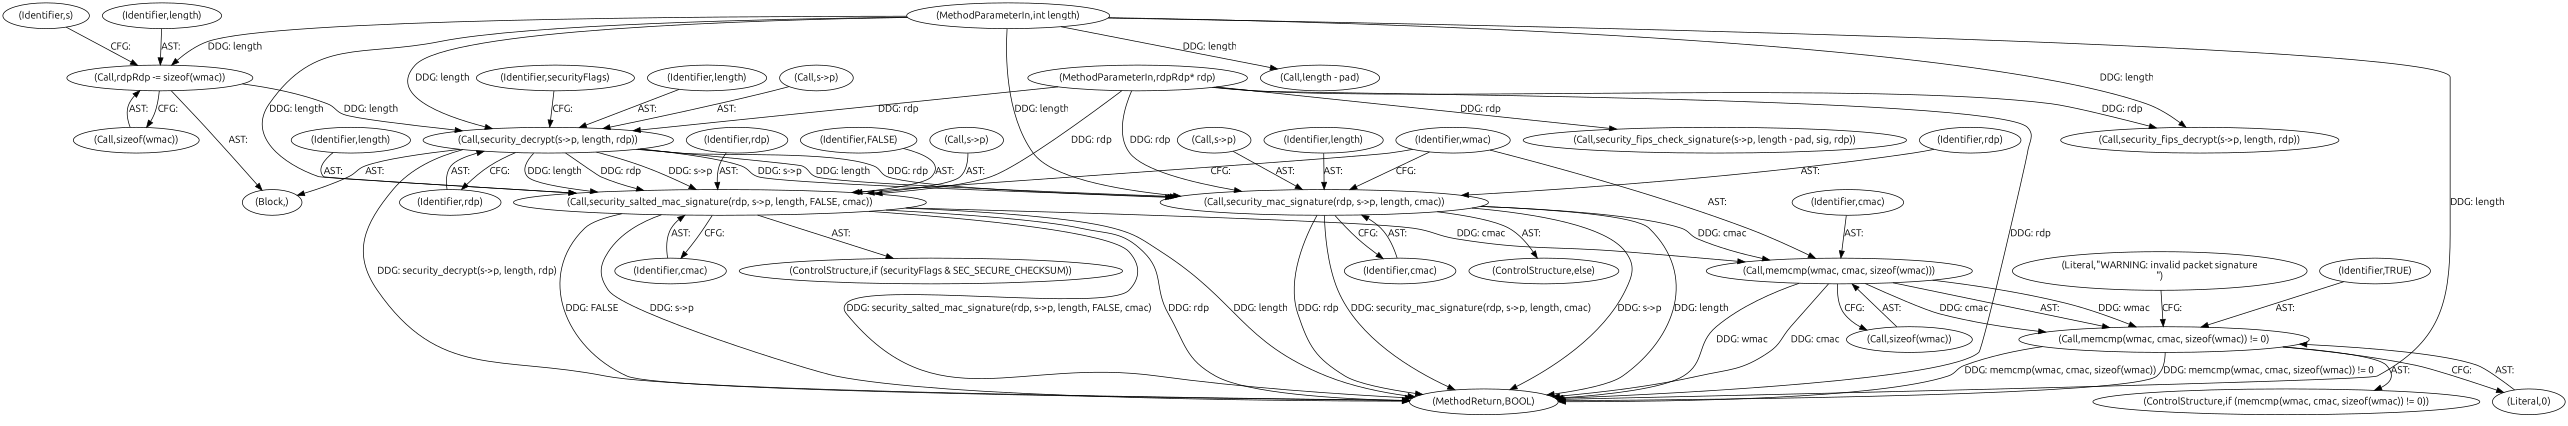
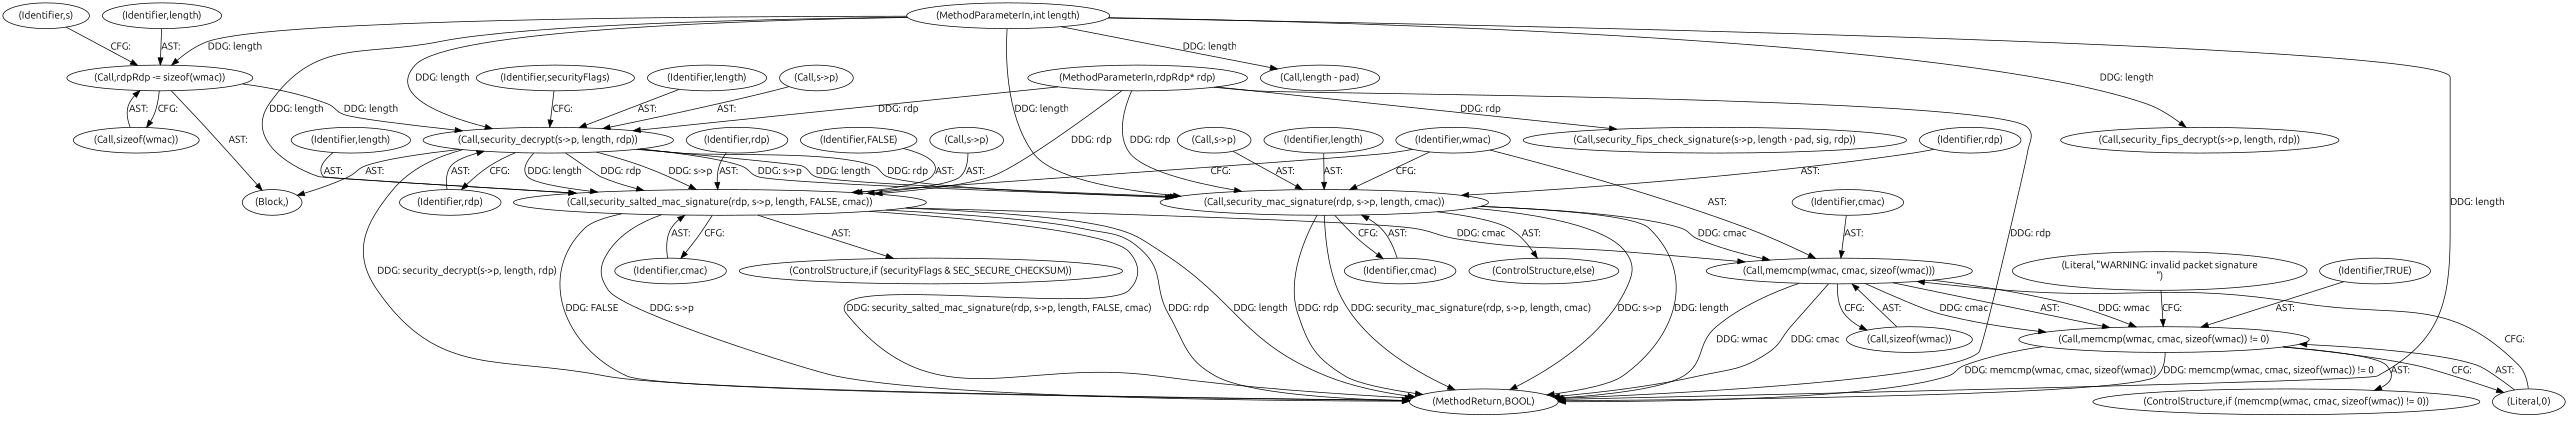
(1682, 93) -> none
none -> (2242, 296)
